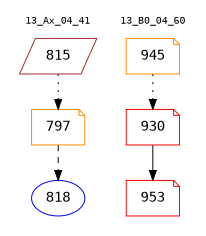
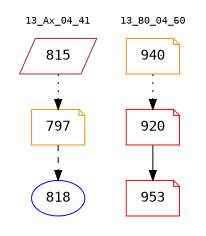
(153, 56) -> (153, 56)
(153, 127) -> (153, 127)
